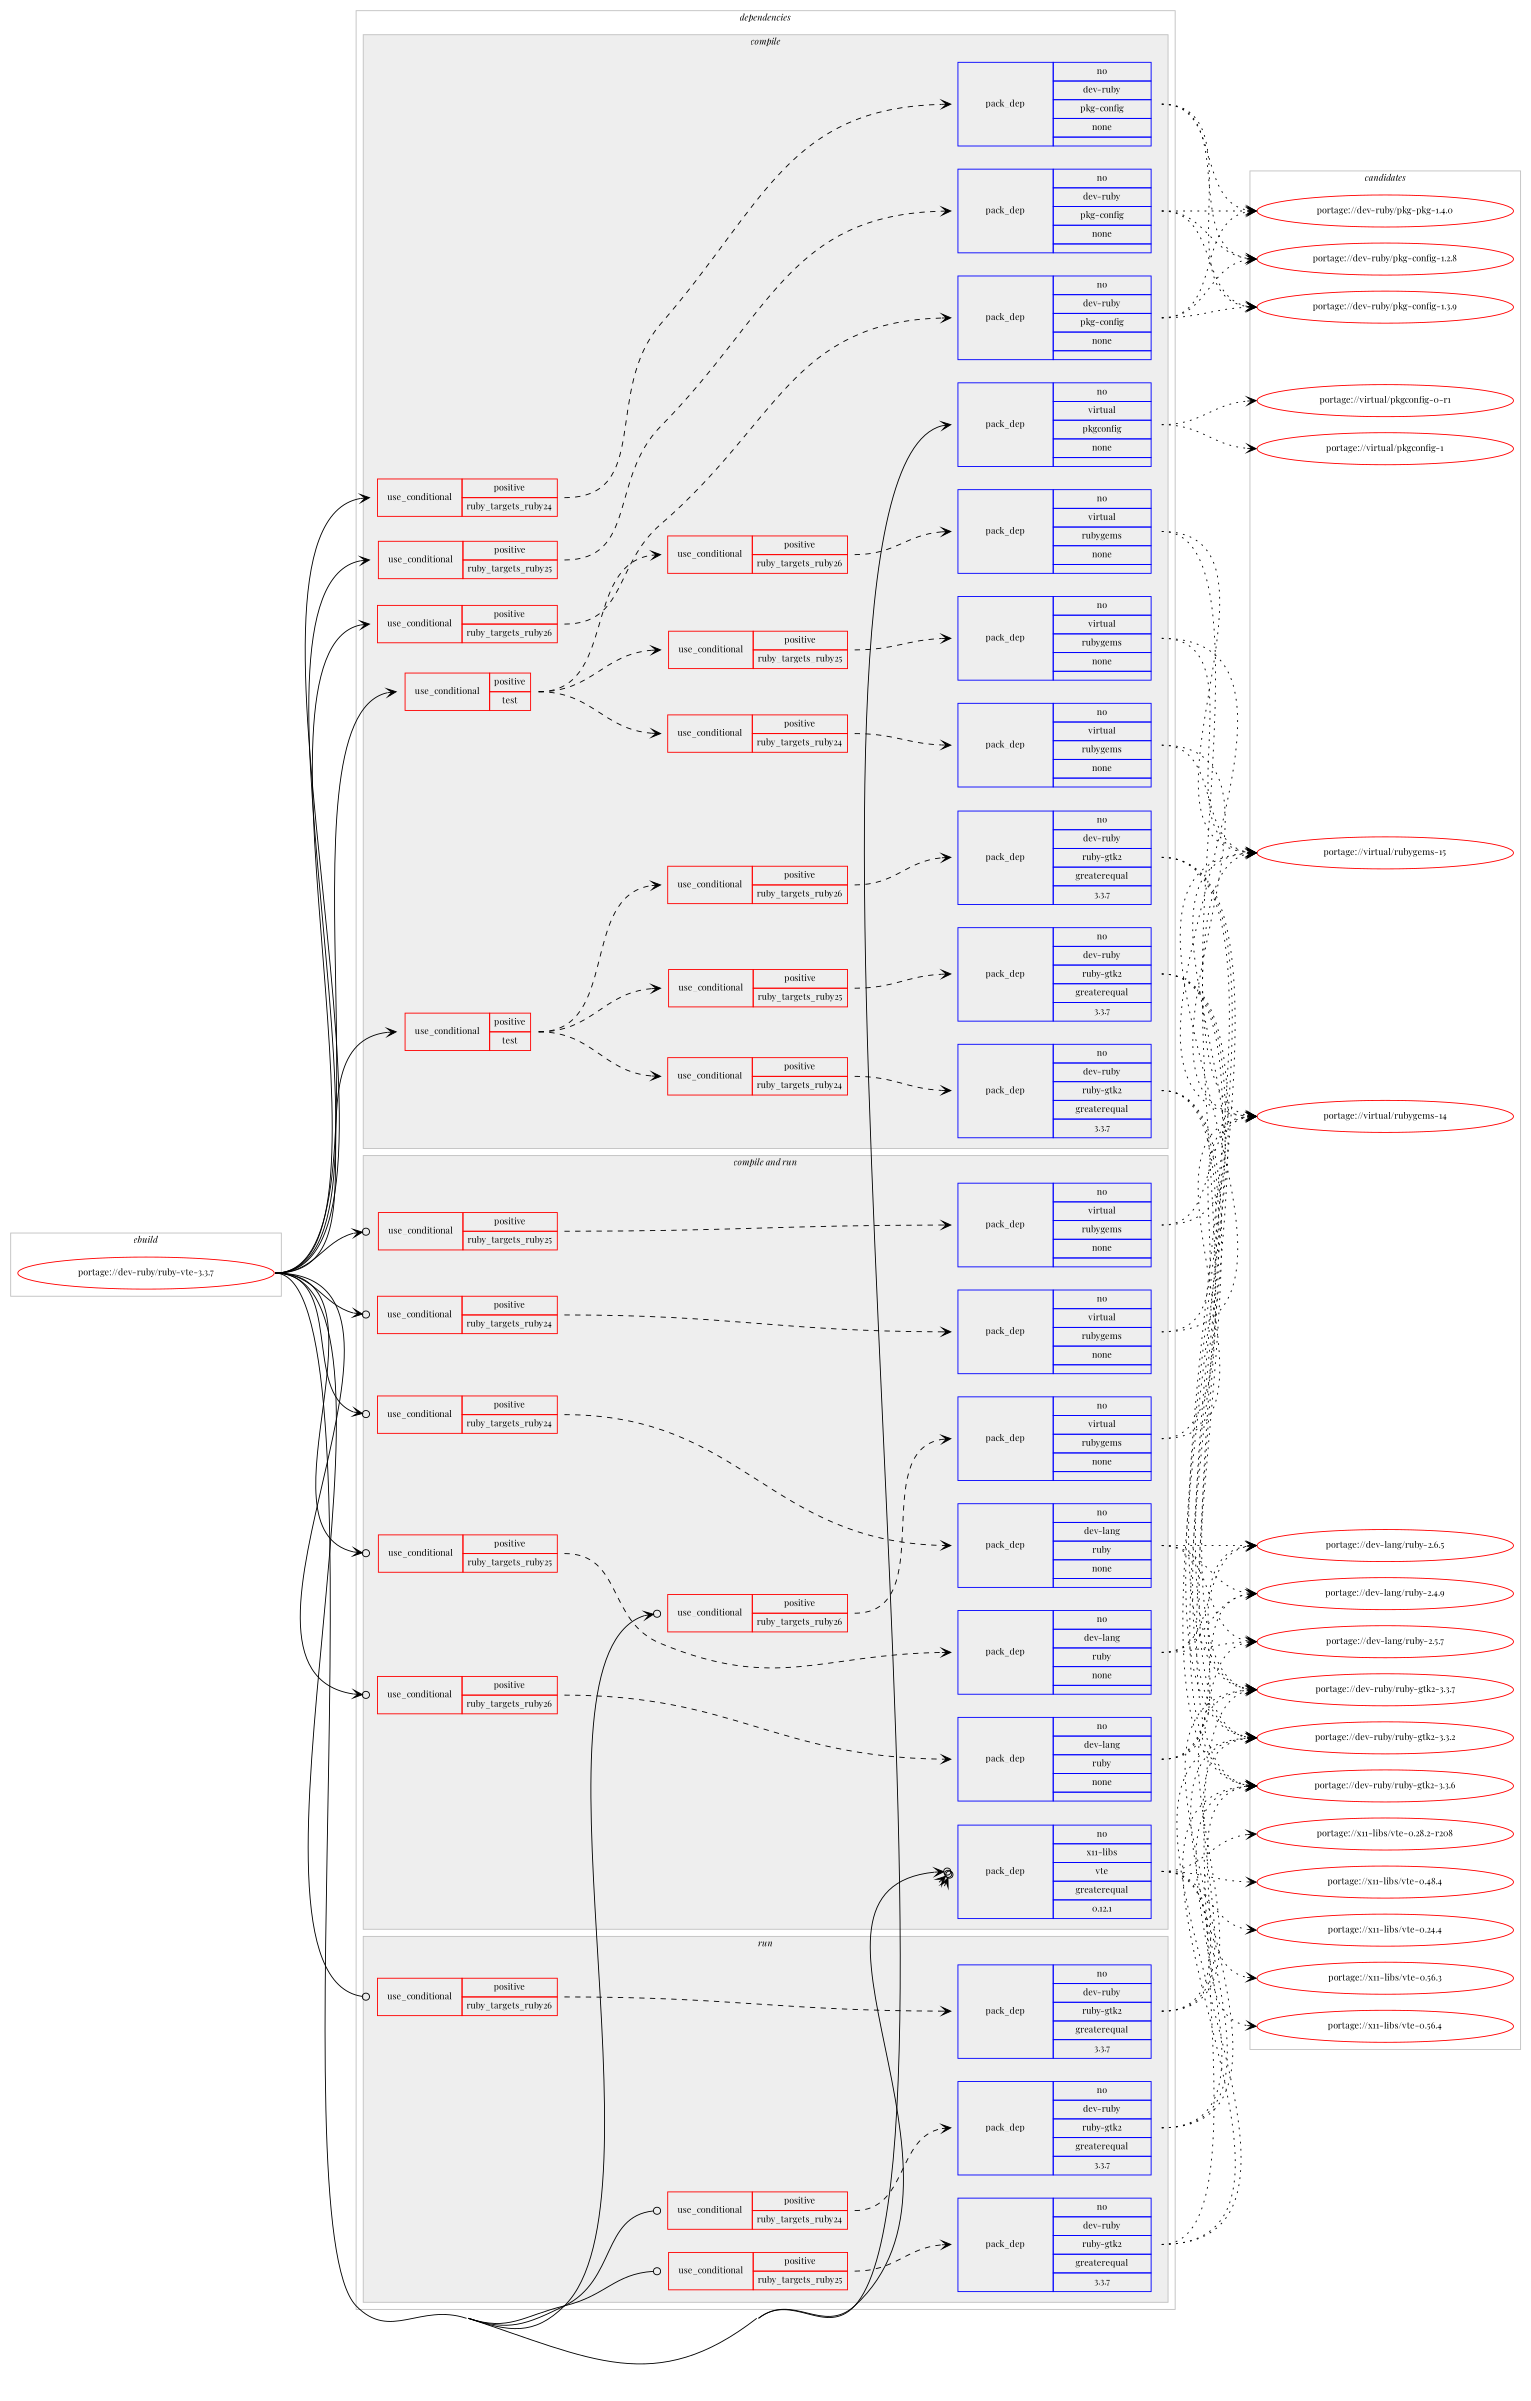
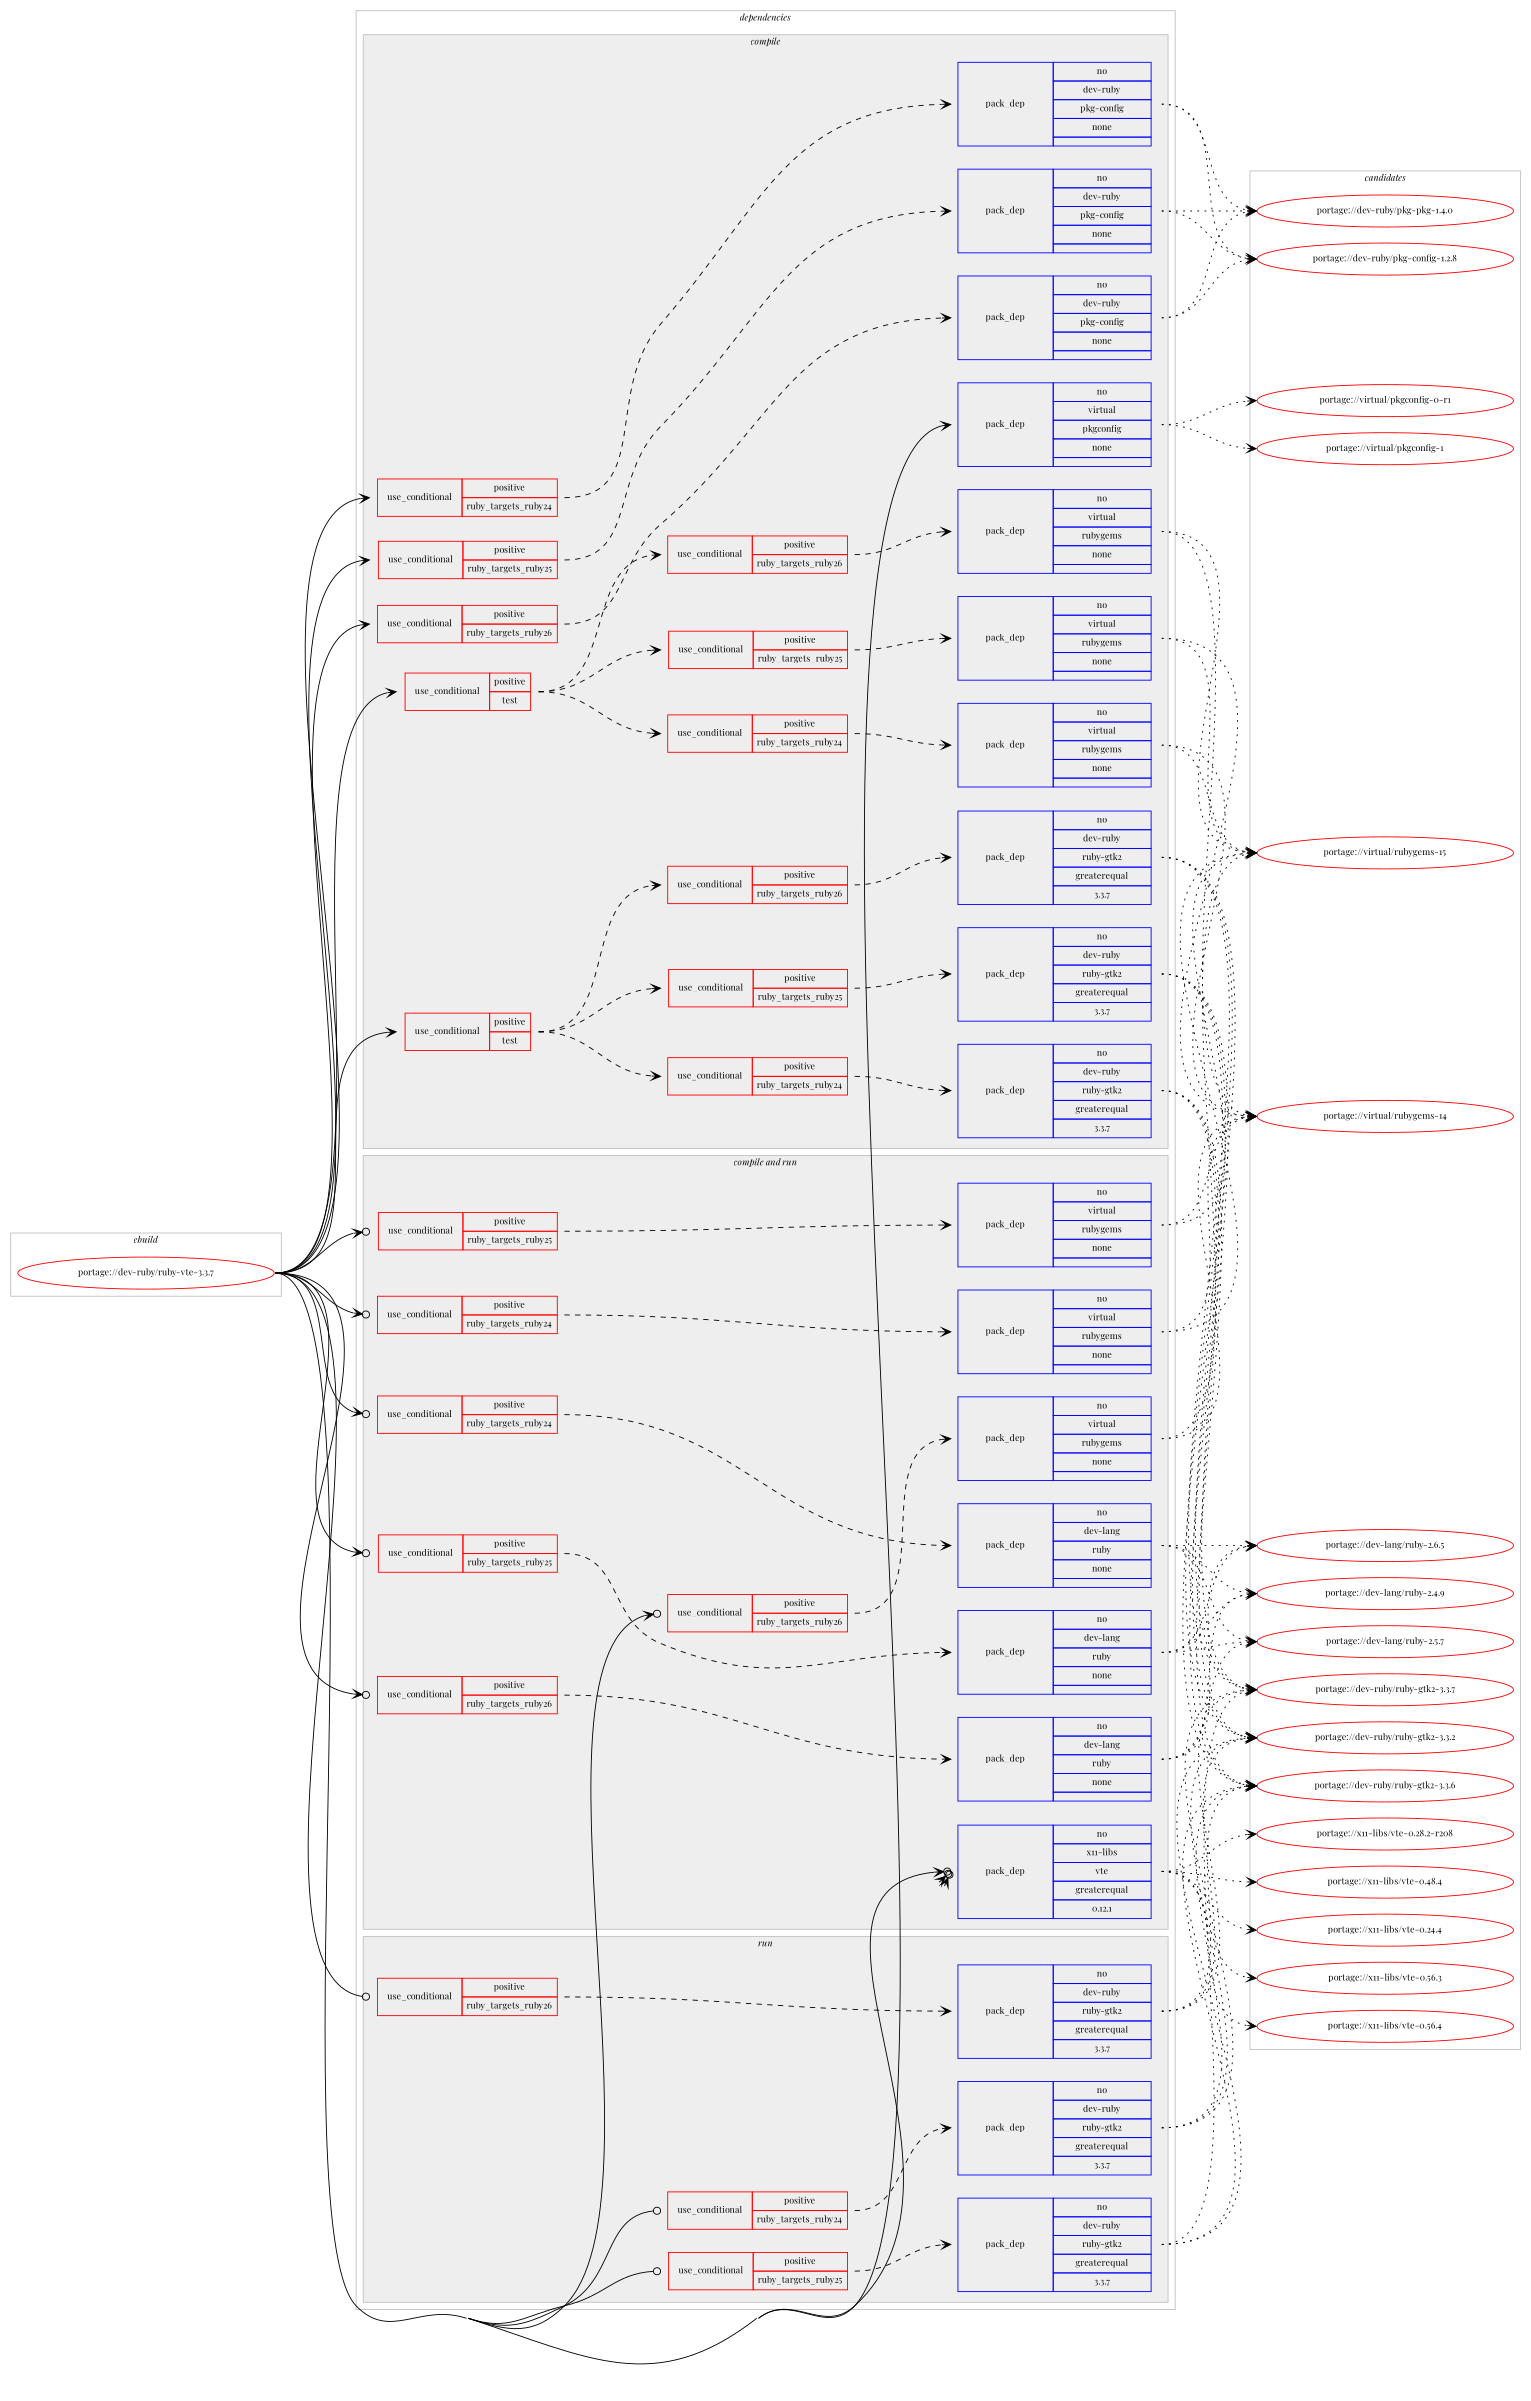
(1385, 307) -> none
